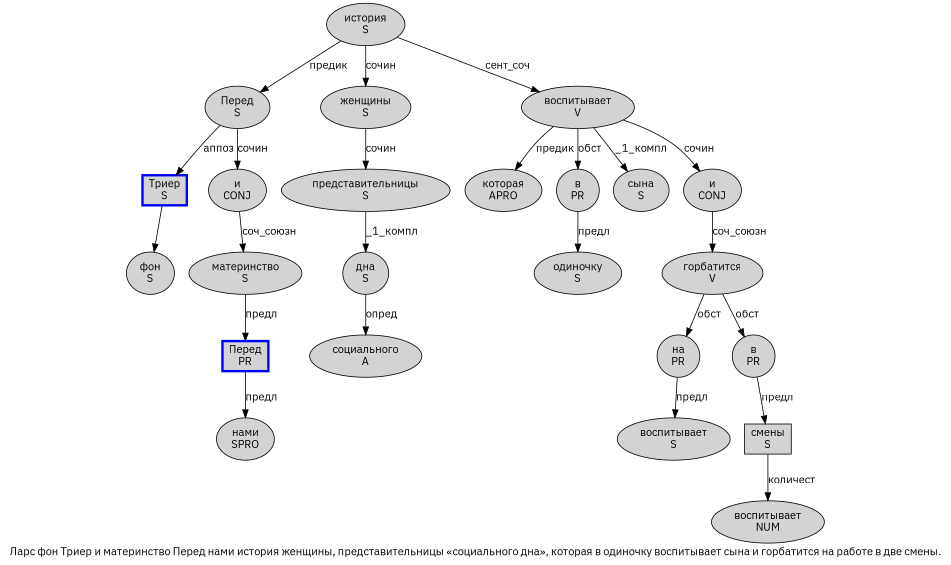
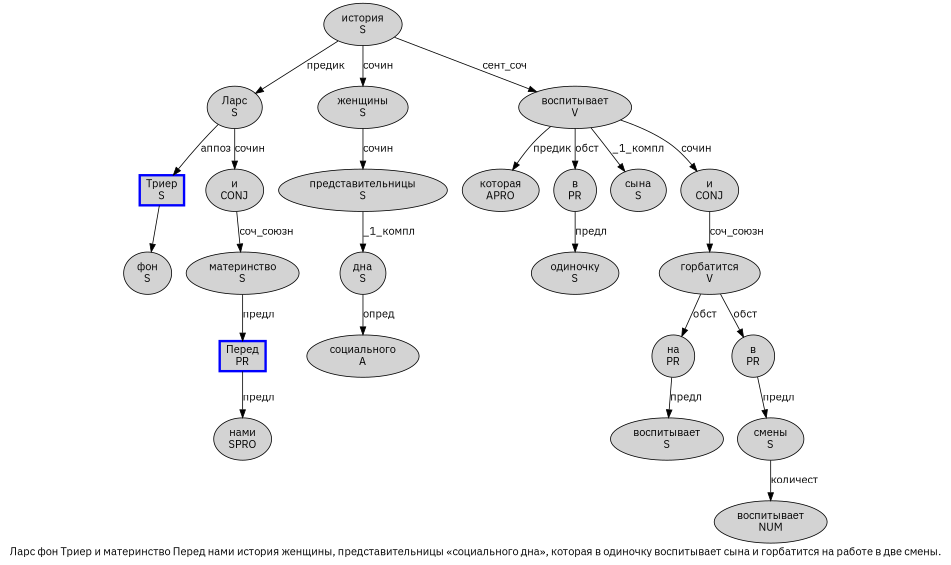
(237, 107) -> (235, 107)
(768, 439) -> (771, 439)
